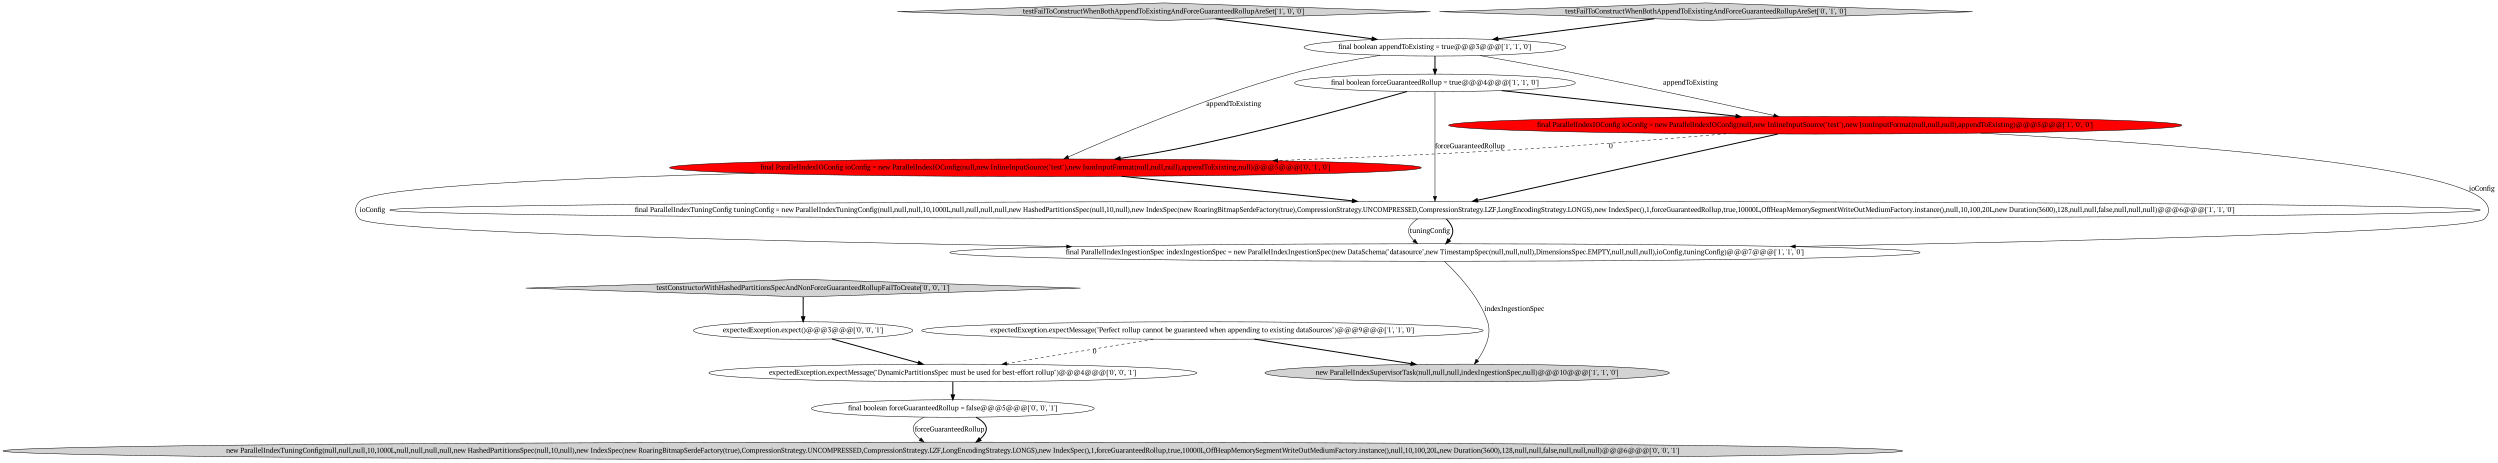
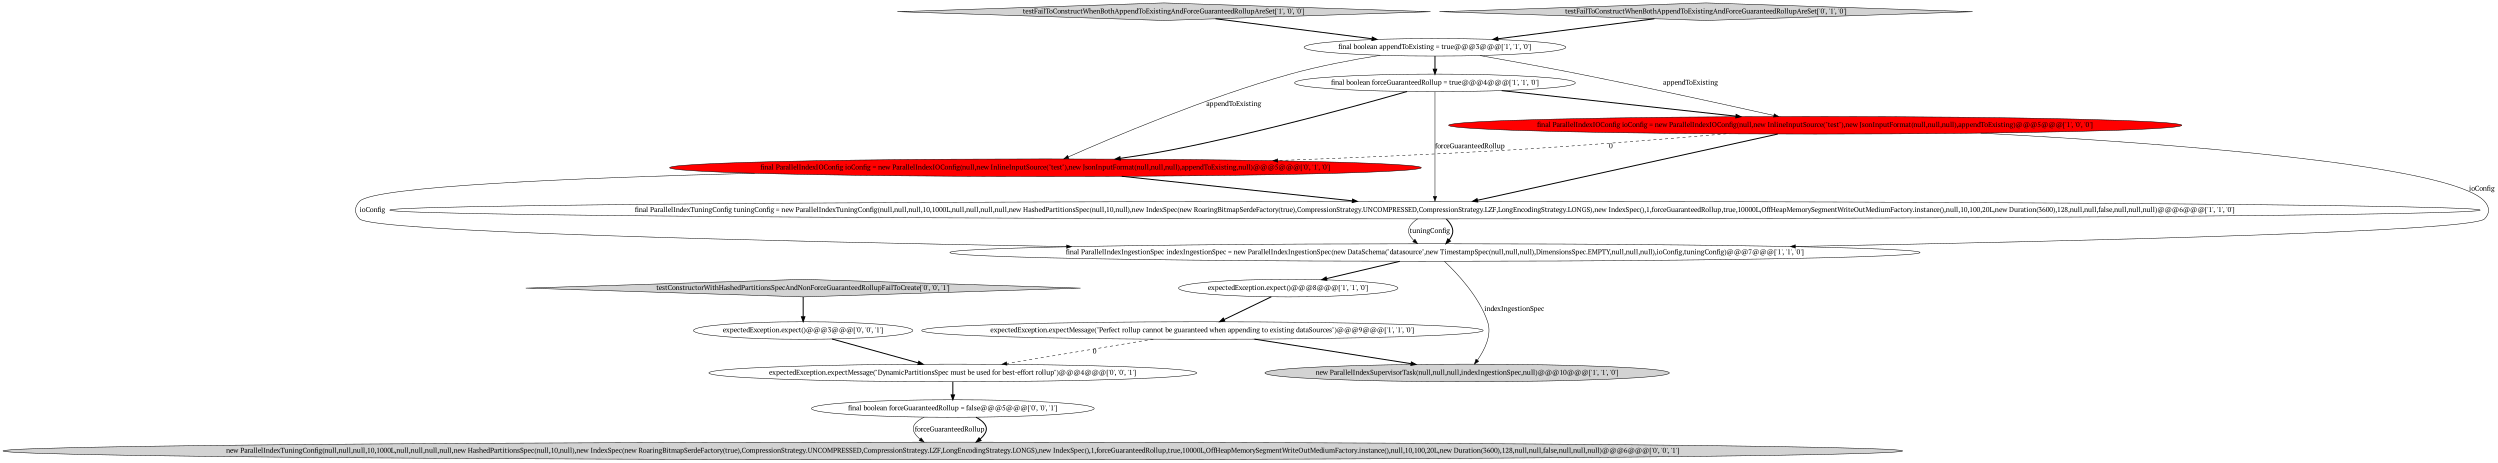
none -> (1288, 288)
